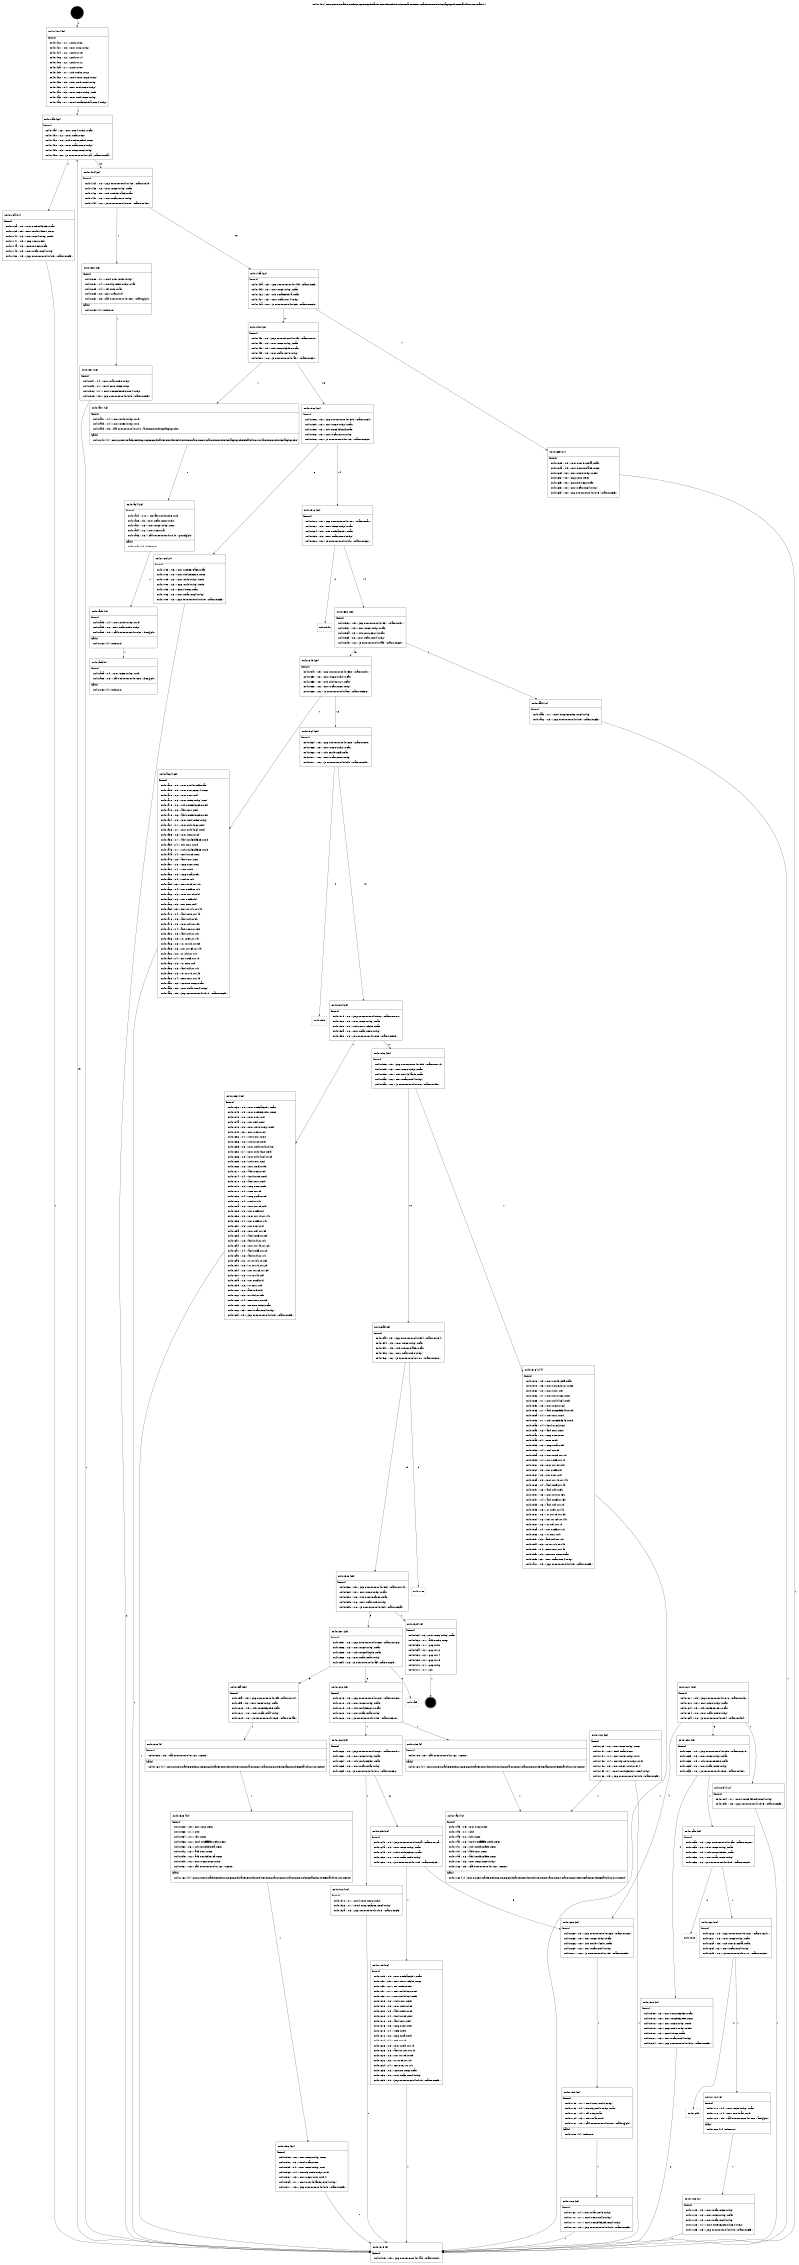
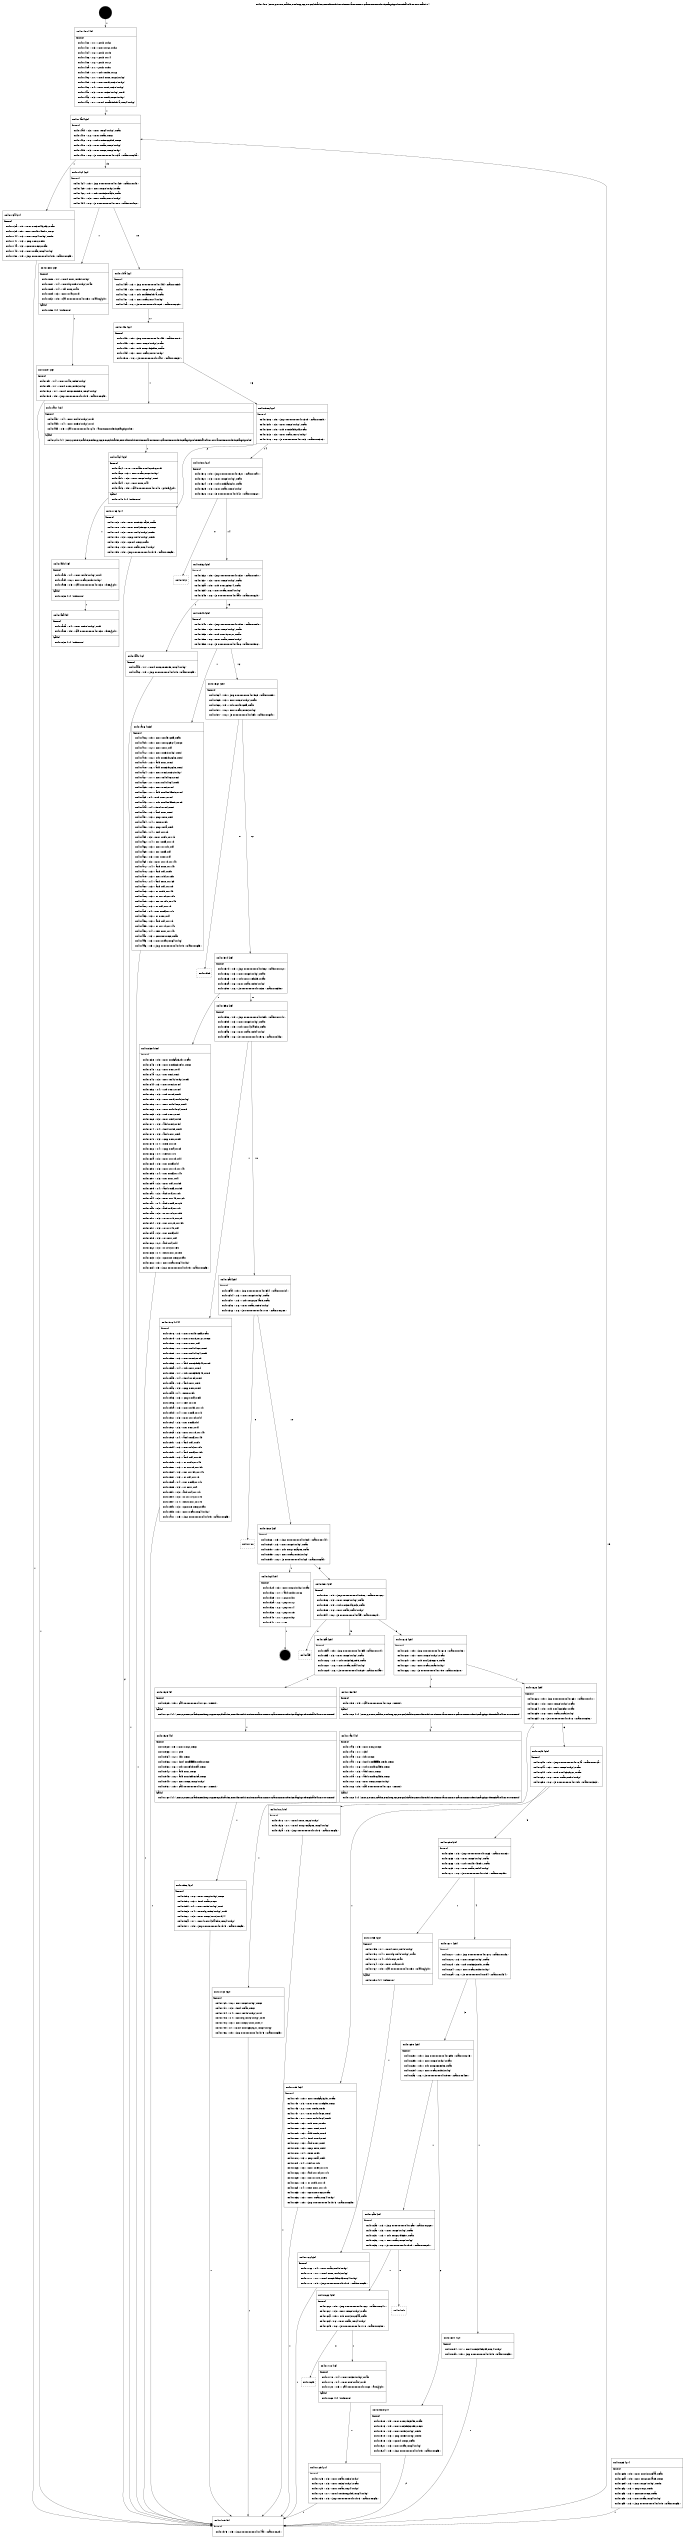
(431, 379) -> none
(587, 1795) -> (255, 1859)
(658, 1823) -> (475, 1908)
